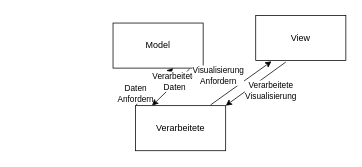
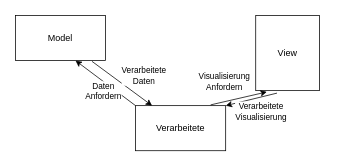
(300, 38) -> (287, 53)
(158, 45) -> (60, 38)
